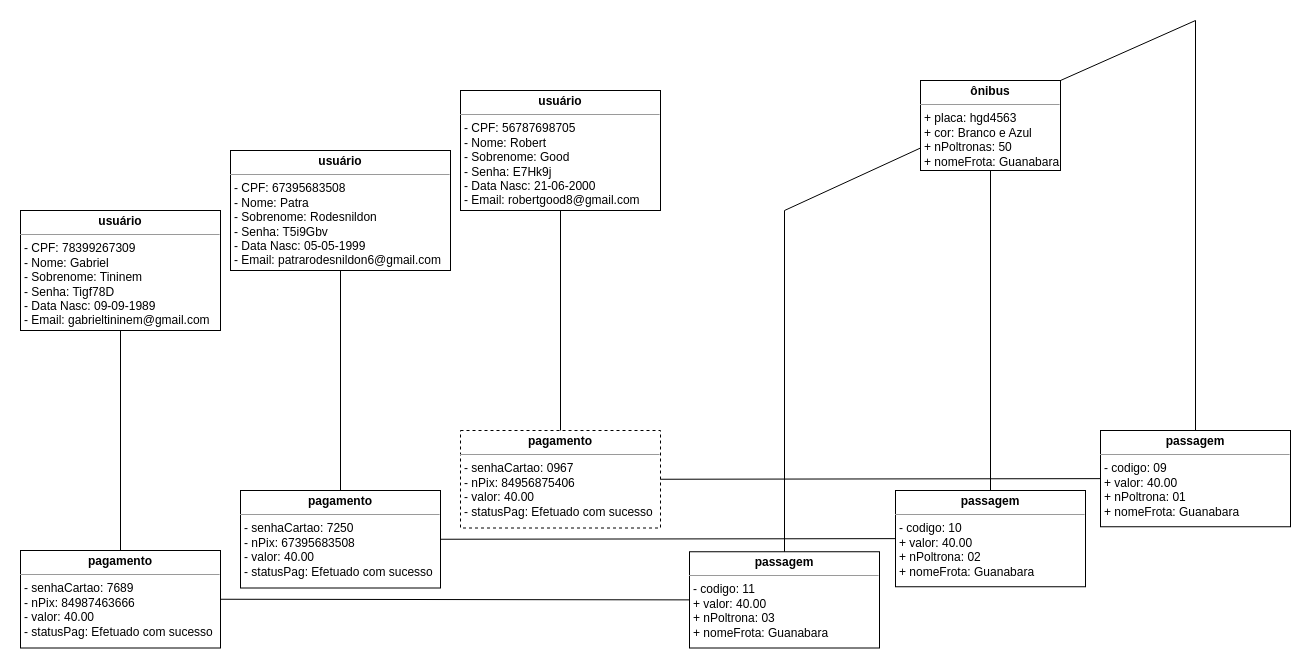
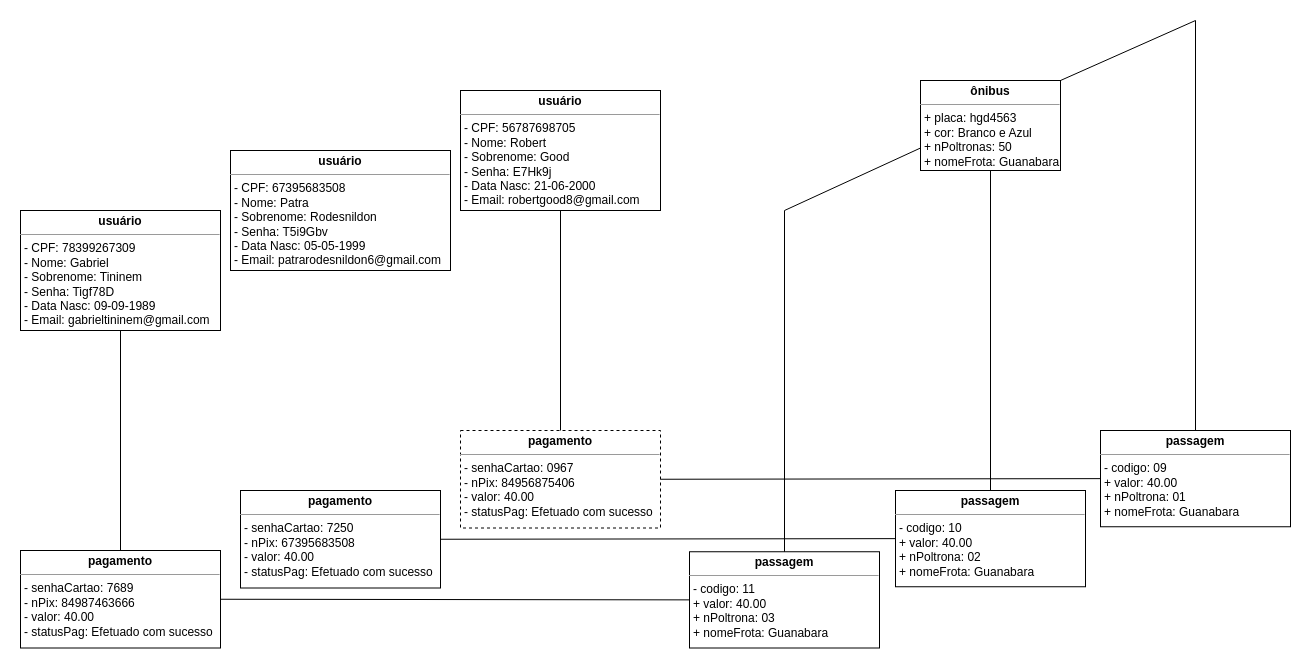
(341, 381) -> none
